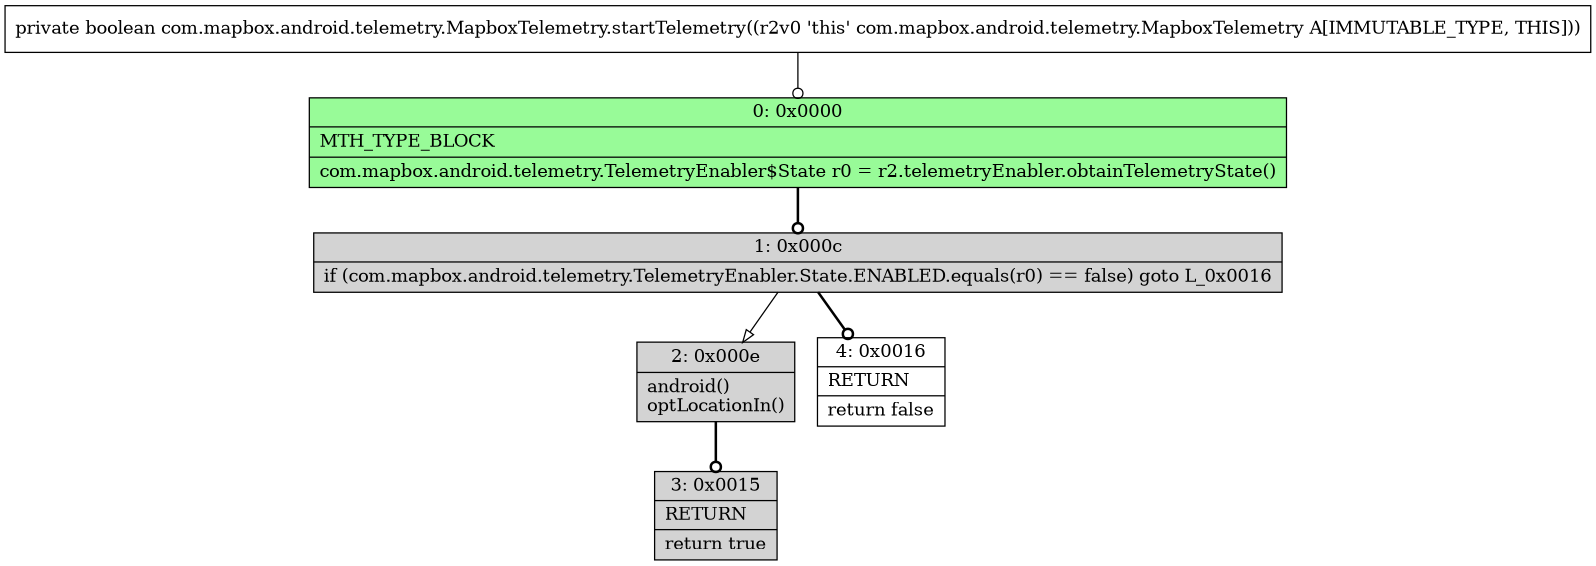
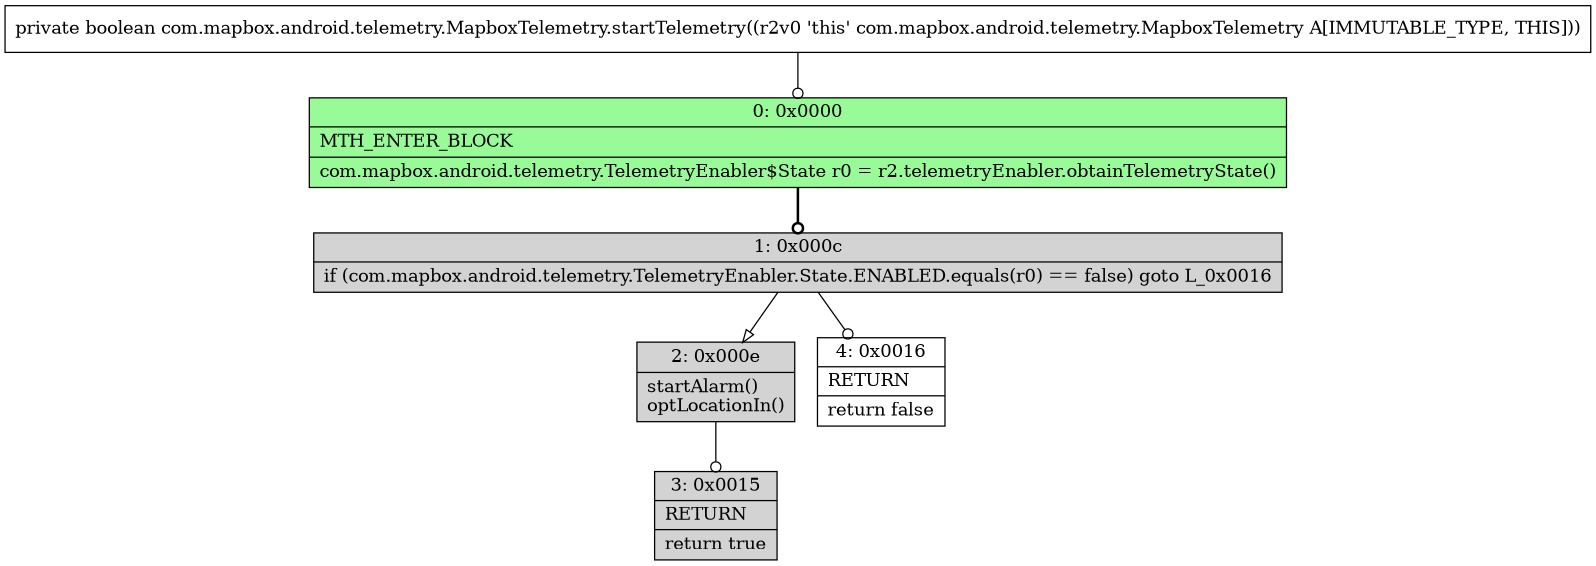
(407, 141) -> (417, 141)
(831, 311) -> (831, 311)
(689, 387) -> (703, 387)
(716, 441) -> (716, 441)
